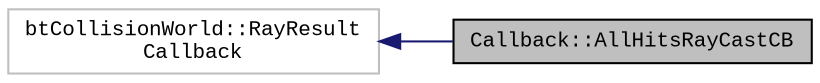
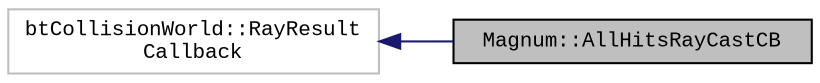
(633, 41) -> (633, 41)
